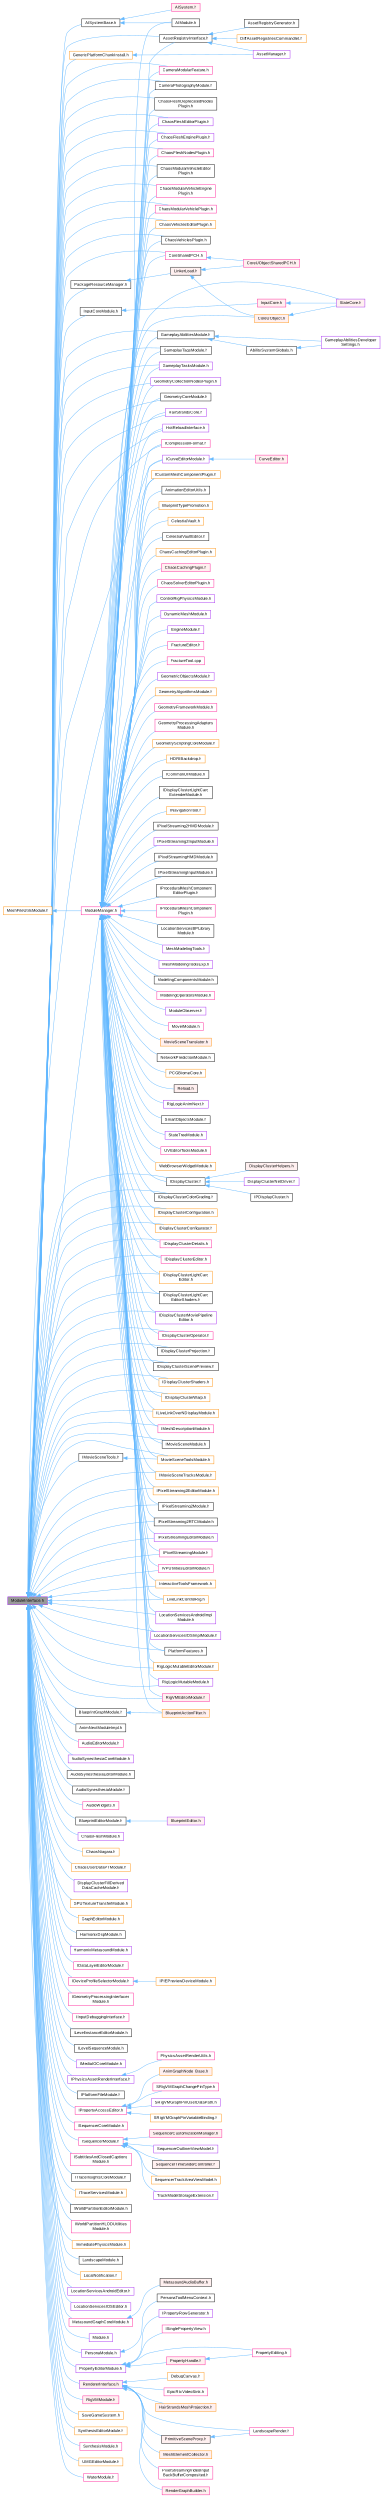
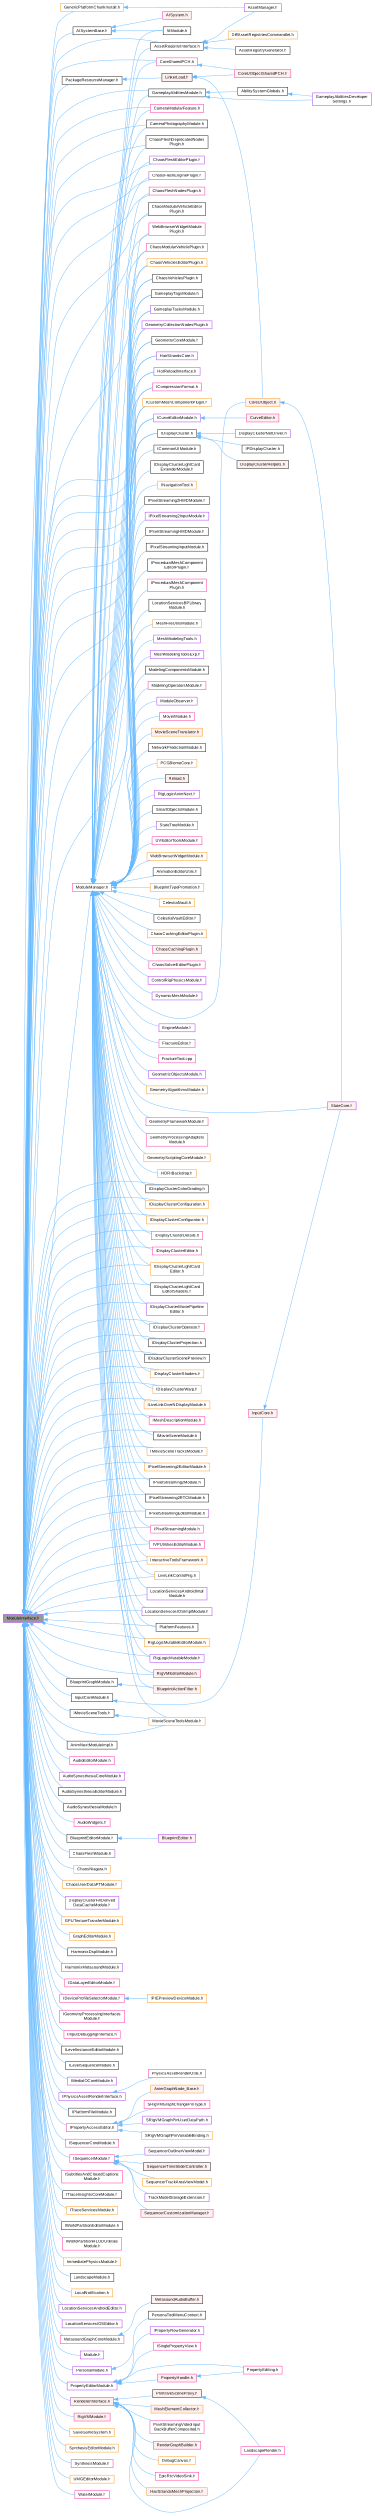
(186, 191) -> (177, 229)
(69, 911) -> (133, 753)
